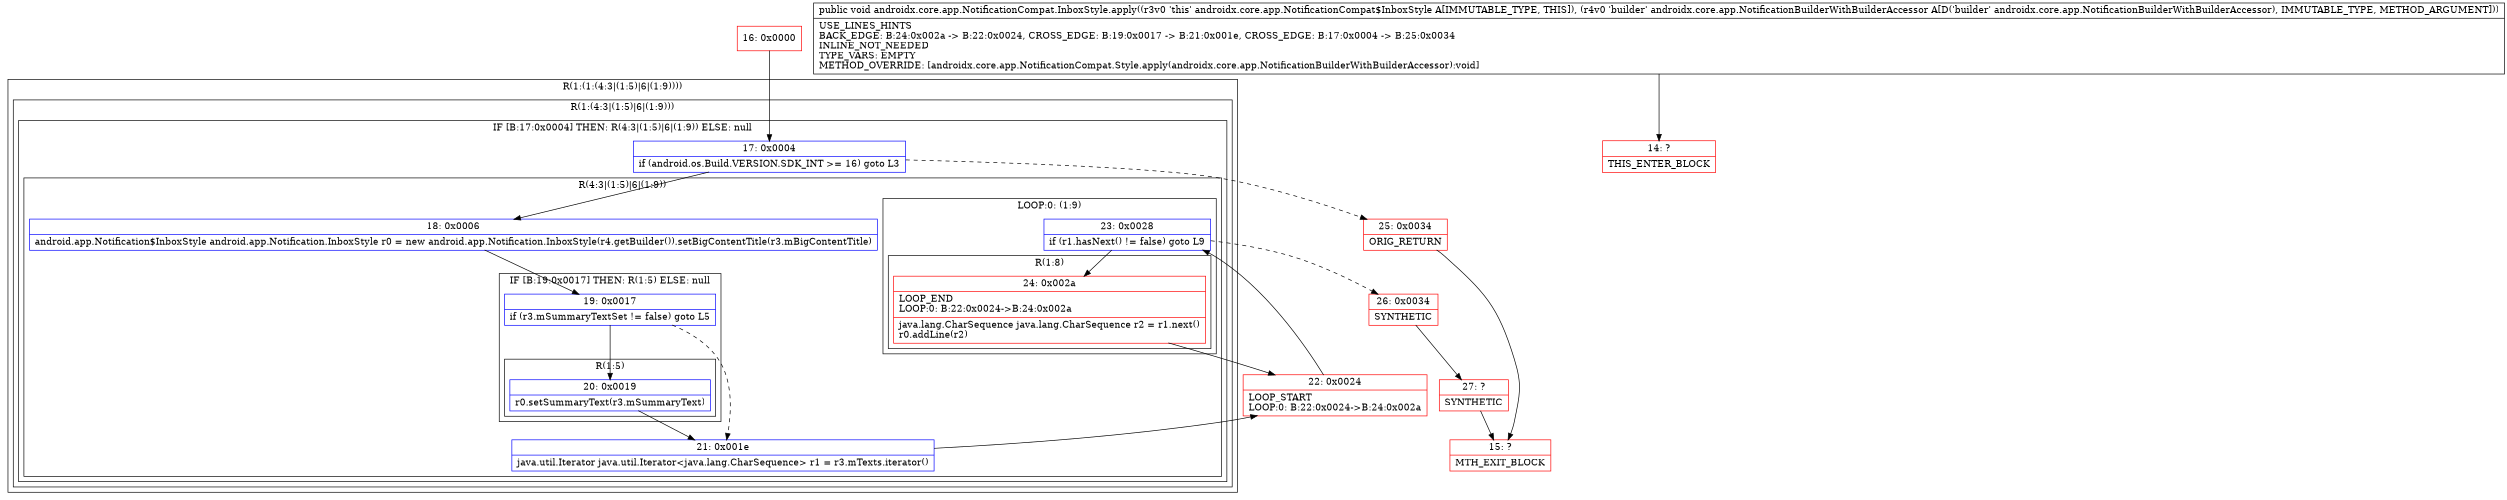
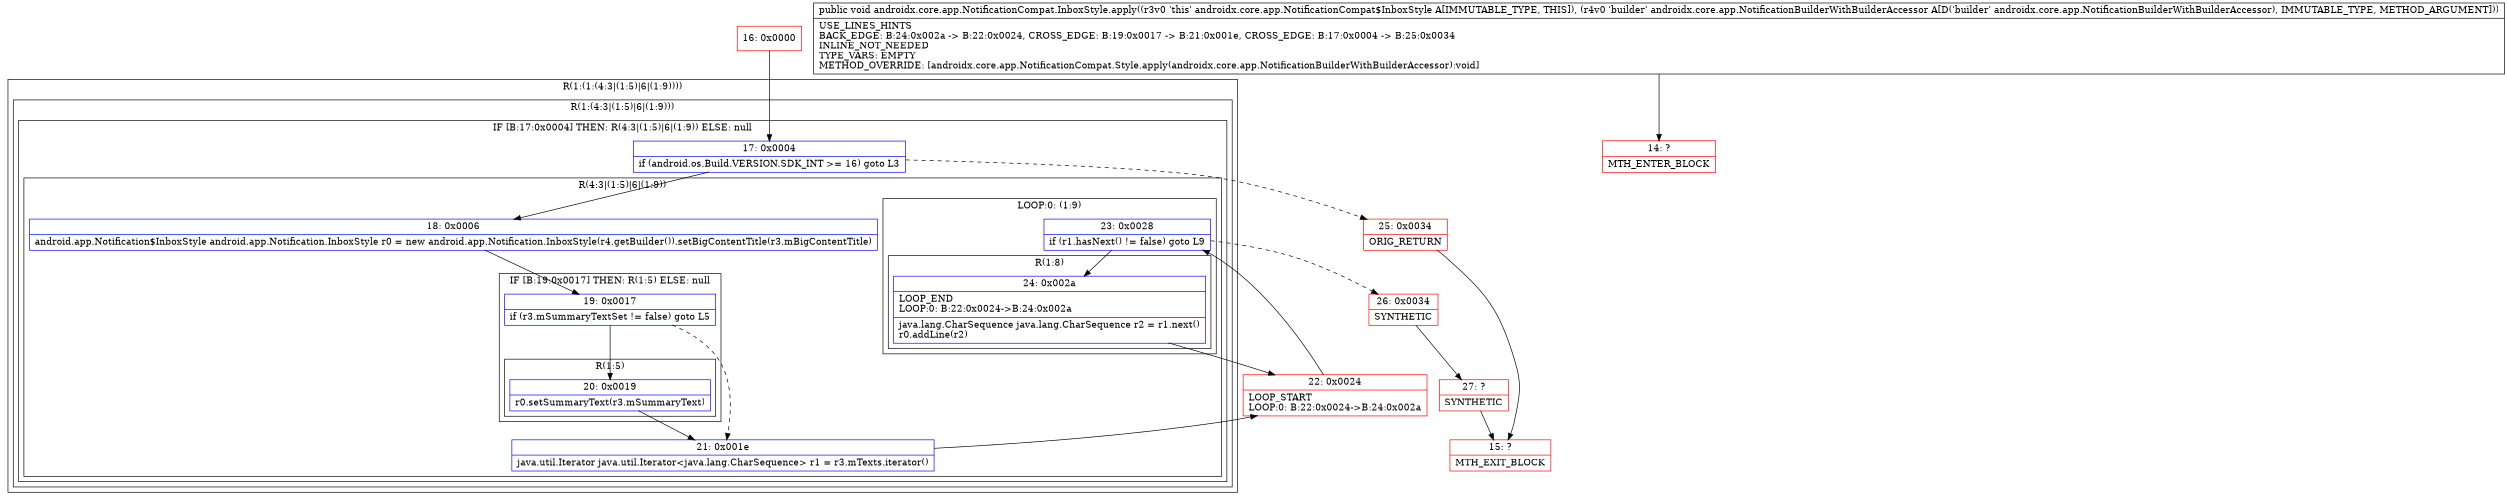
(1659, 164) -> (1659, 164)
(1050, 310) -> (1050, 310)
